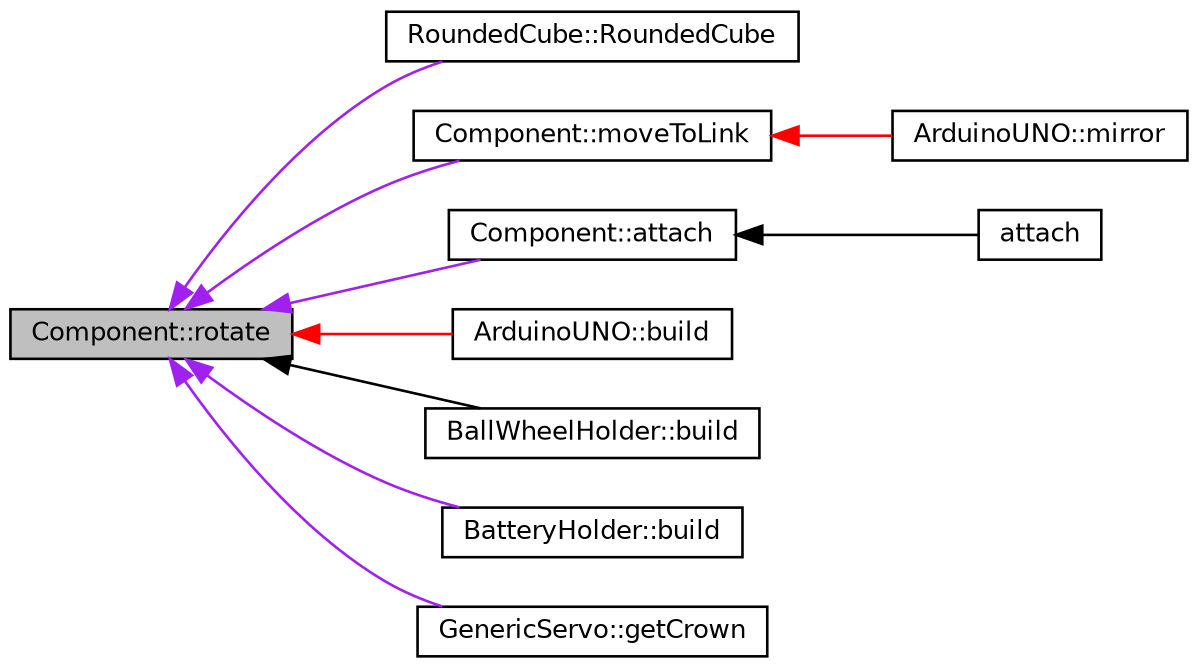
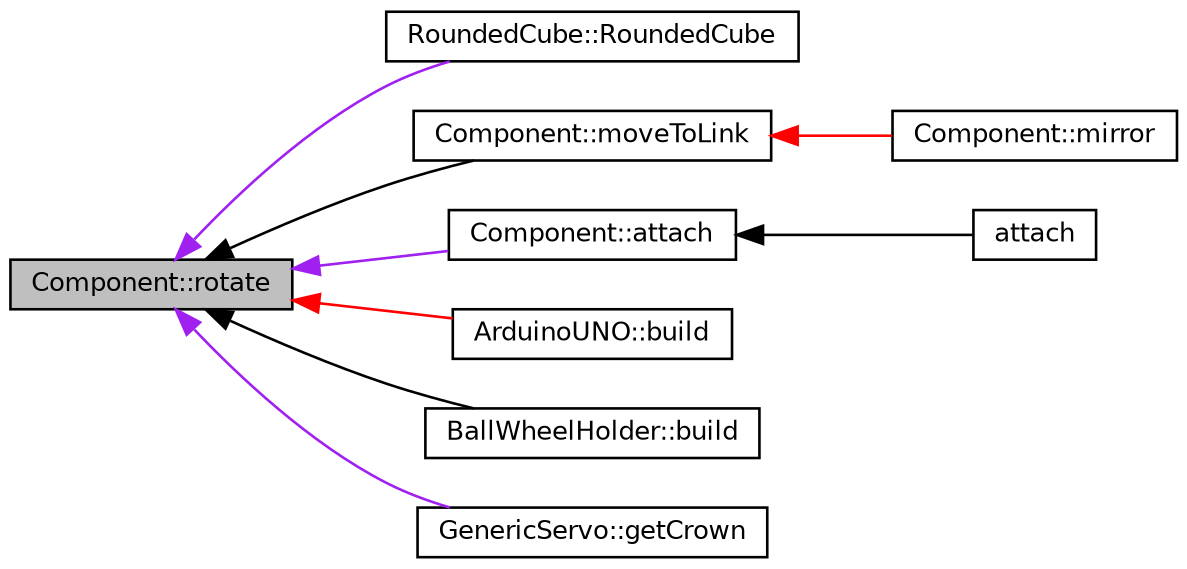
(1040, 136) -> (1035, 136)
(327, 215) -> (350, 198)
(592, 532) -> none
